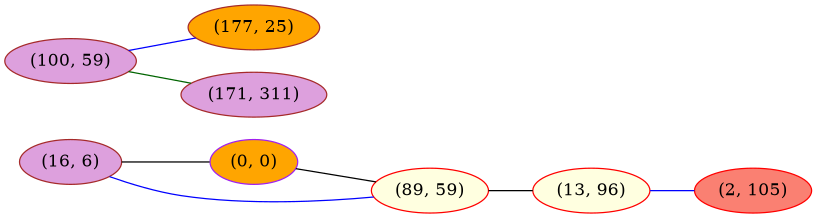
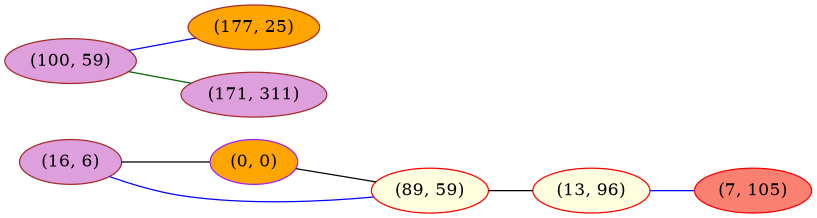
(753, 191) -> (753, 191)
